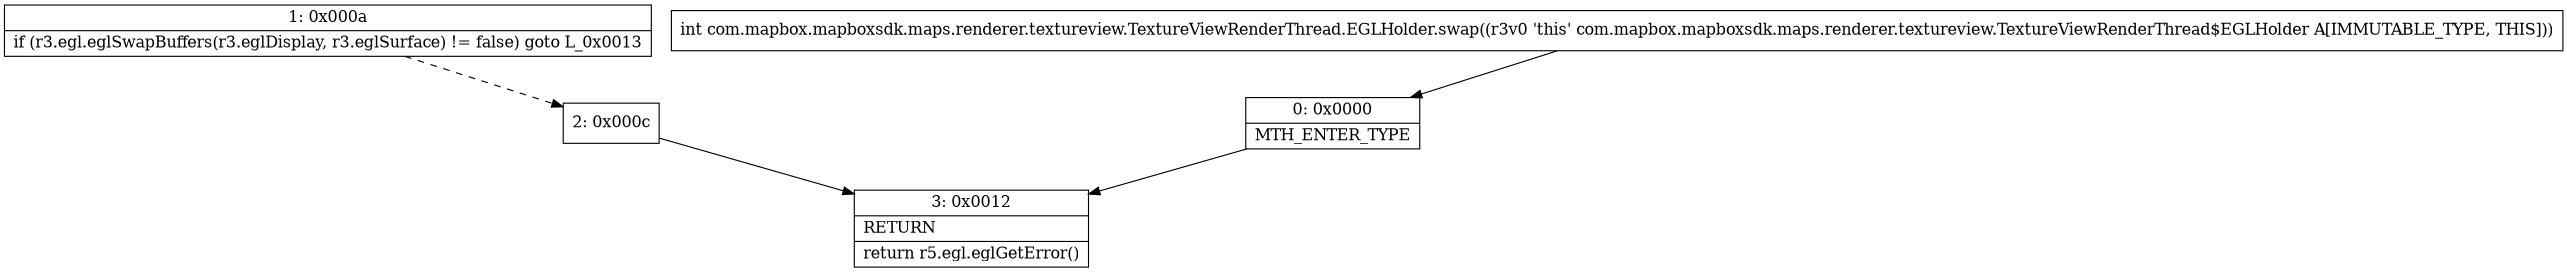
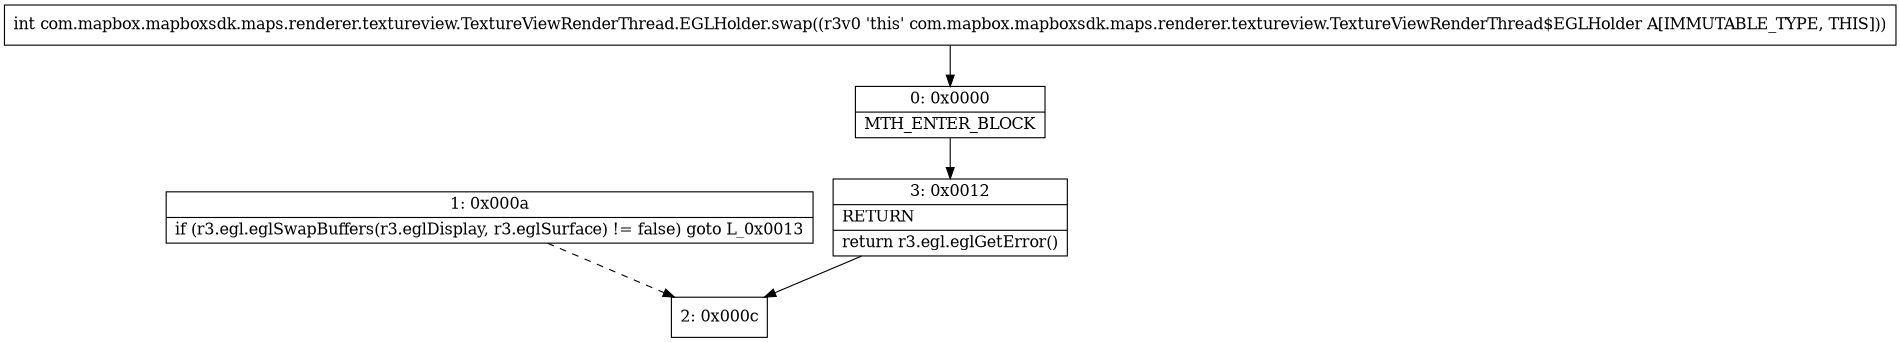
(1333, 136) -> (950, 124)
(751, 164) -> (818, 274)
(971, 254) -> (950, 243)
